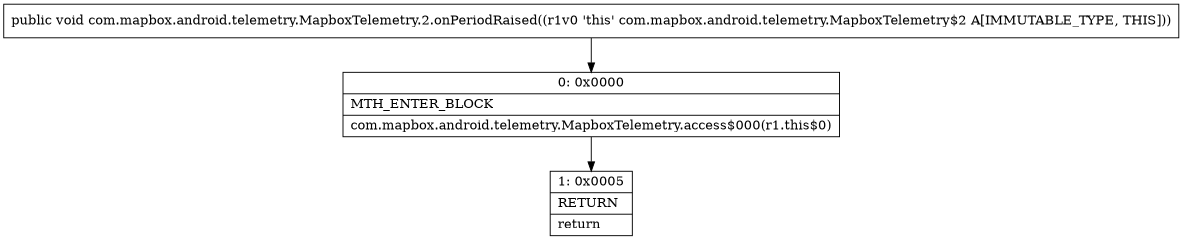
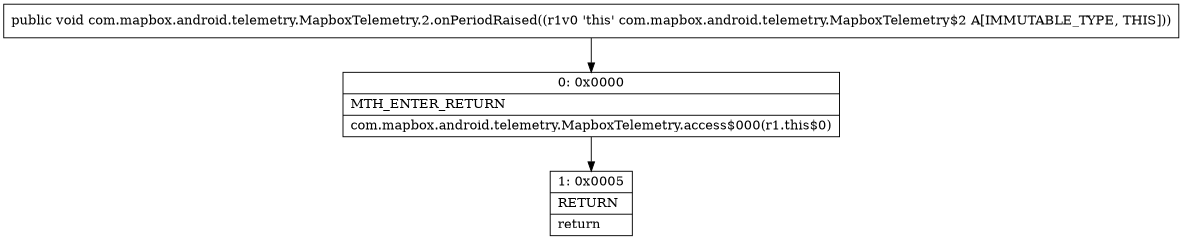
(422, 104) -> (428, 104)
